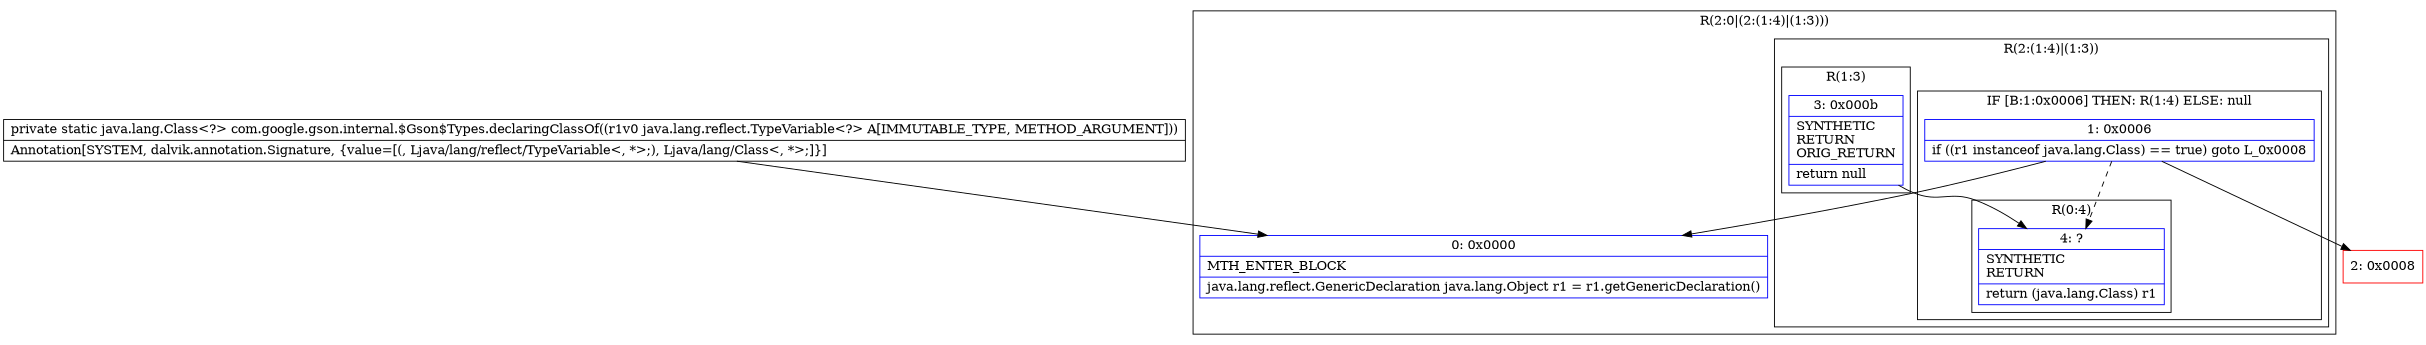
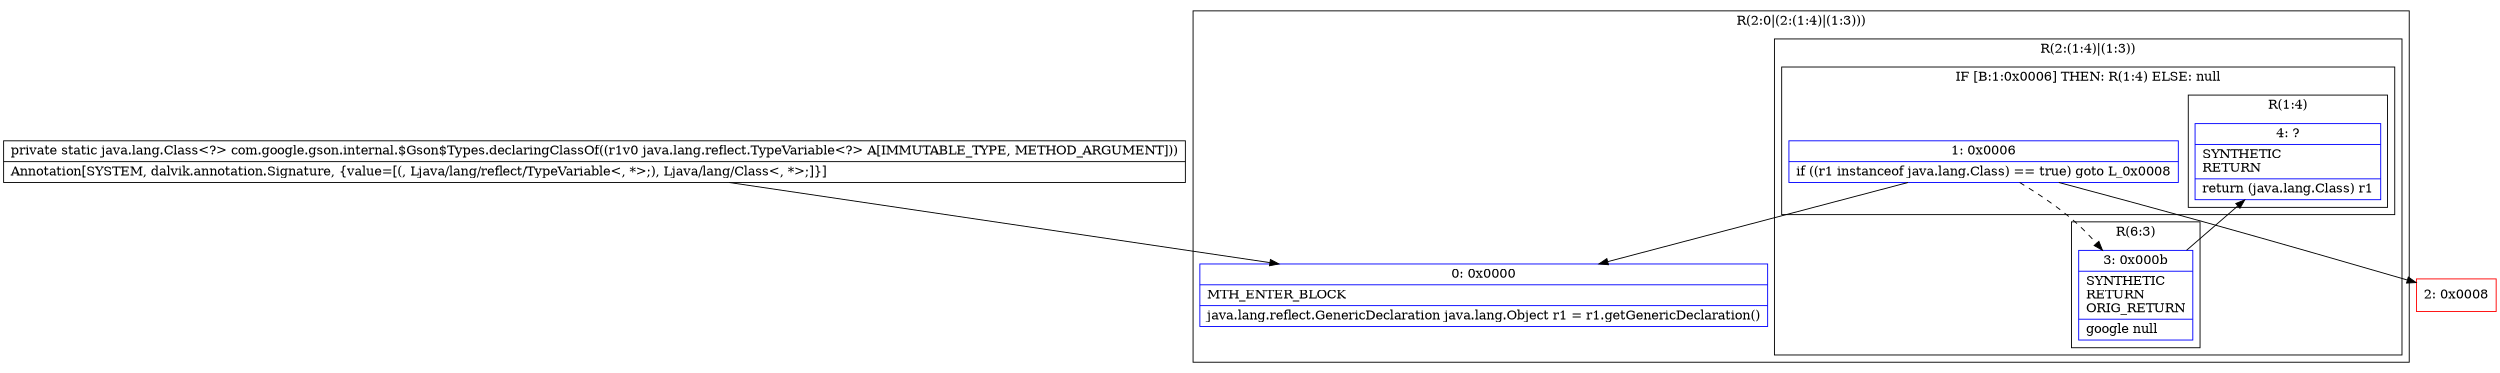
(1846, 77) -> (2136, 232)
(1831, 174) -> (2122, 329)
(2100, 191) -> (2058, 208)
(2071, 211) -> (2288, 105)
